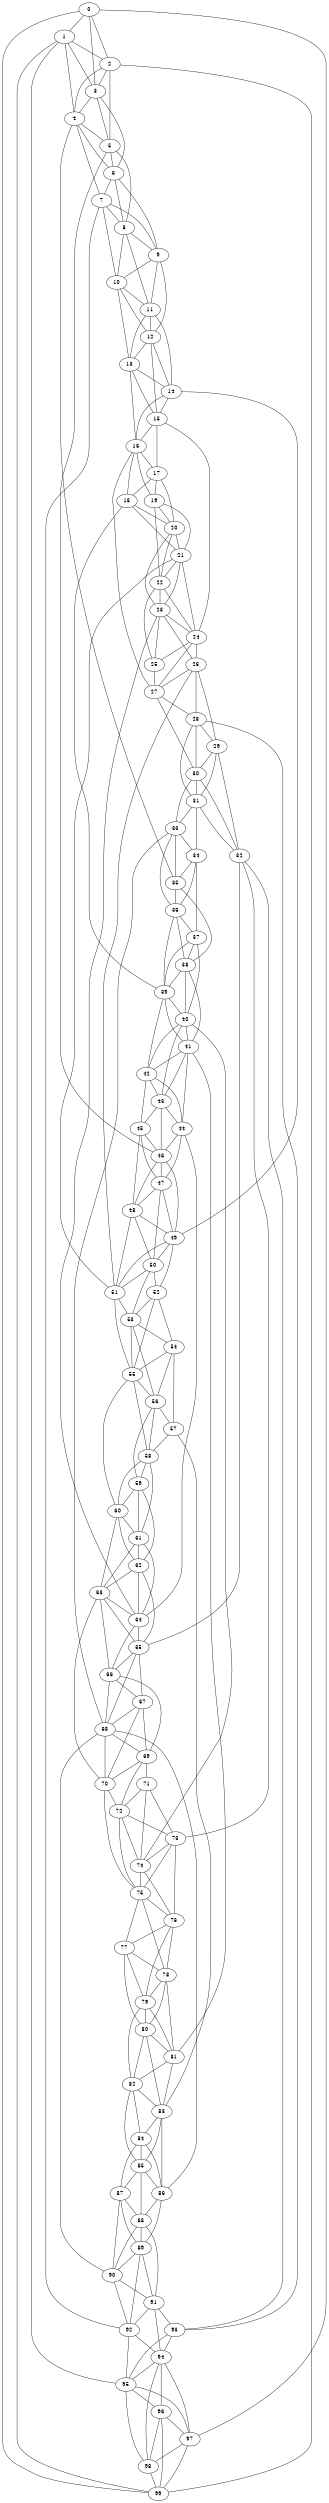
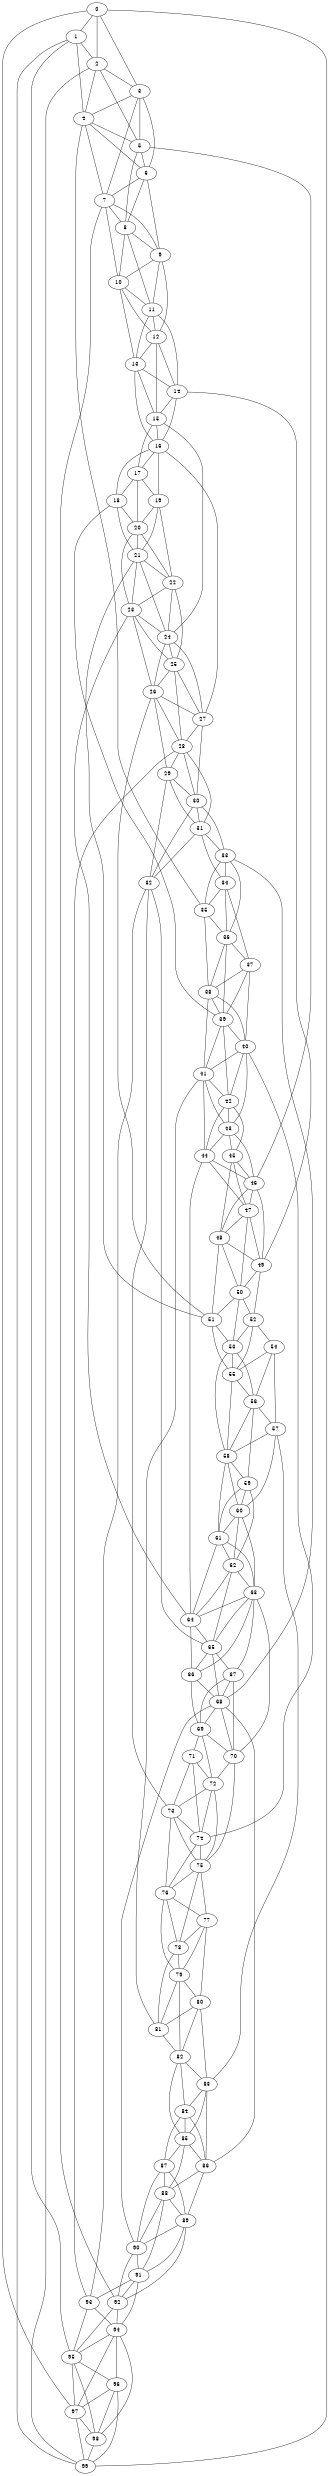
(80, 64) -> (122, 146)
none -> (164, 678)
none -> (178, 702)
(138, 1260) -> none
(152, 1334) -> (215, 1401)
(104, 1440) -> (268, 1474)
(126, 1688) -> (251, 1635)
(161, 2004) -> none
(168, 2084) -> none
